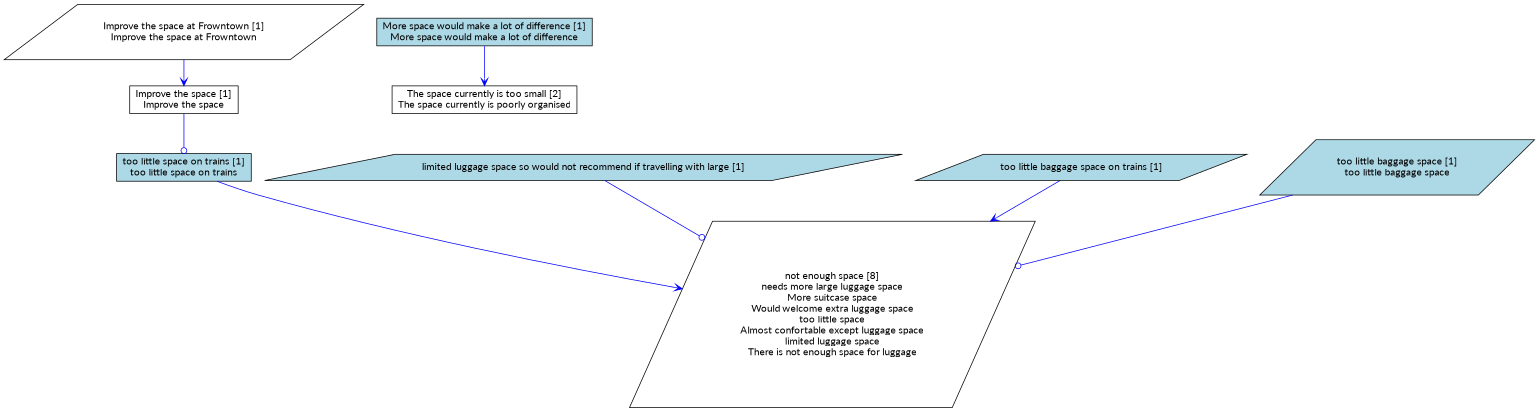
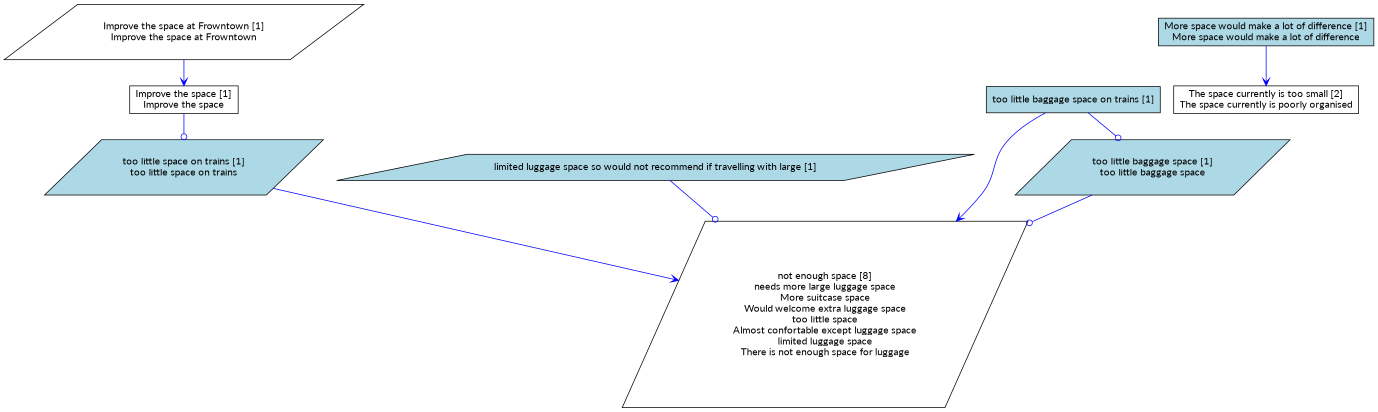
none -> (1102, 124)
(184, 167) -> (184, 167)
(1081, 167) -> (1073, 100)
